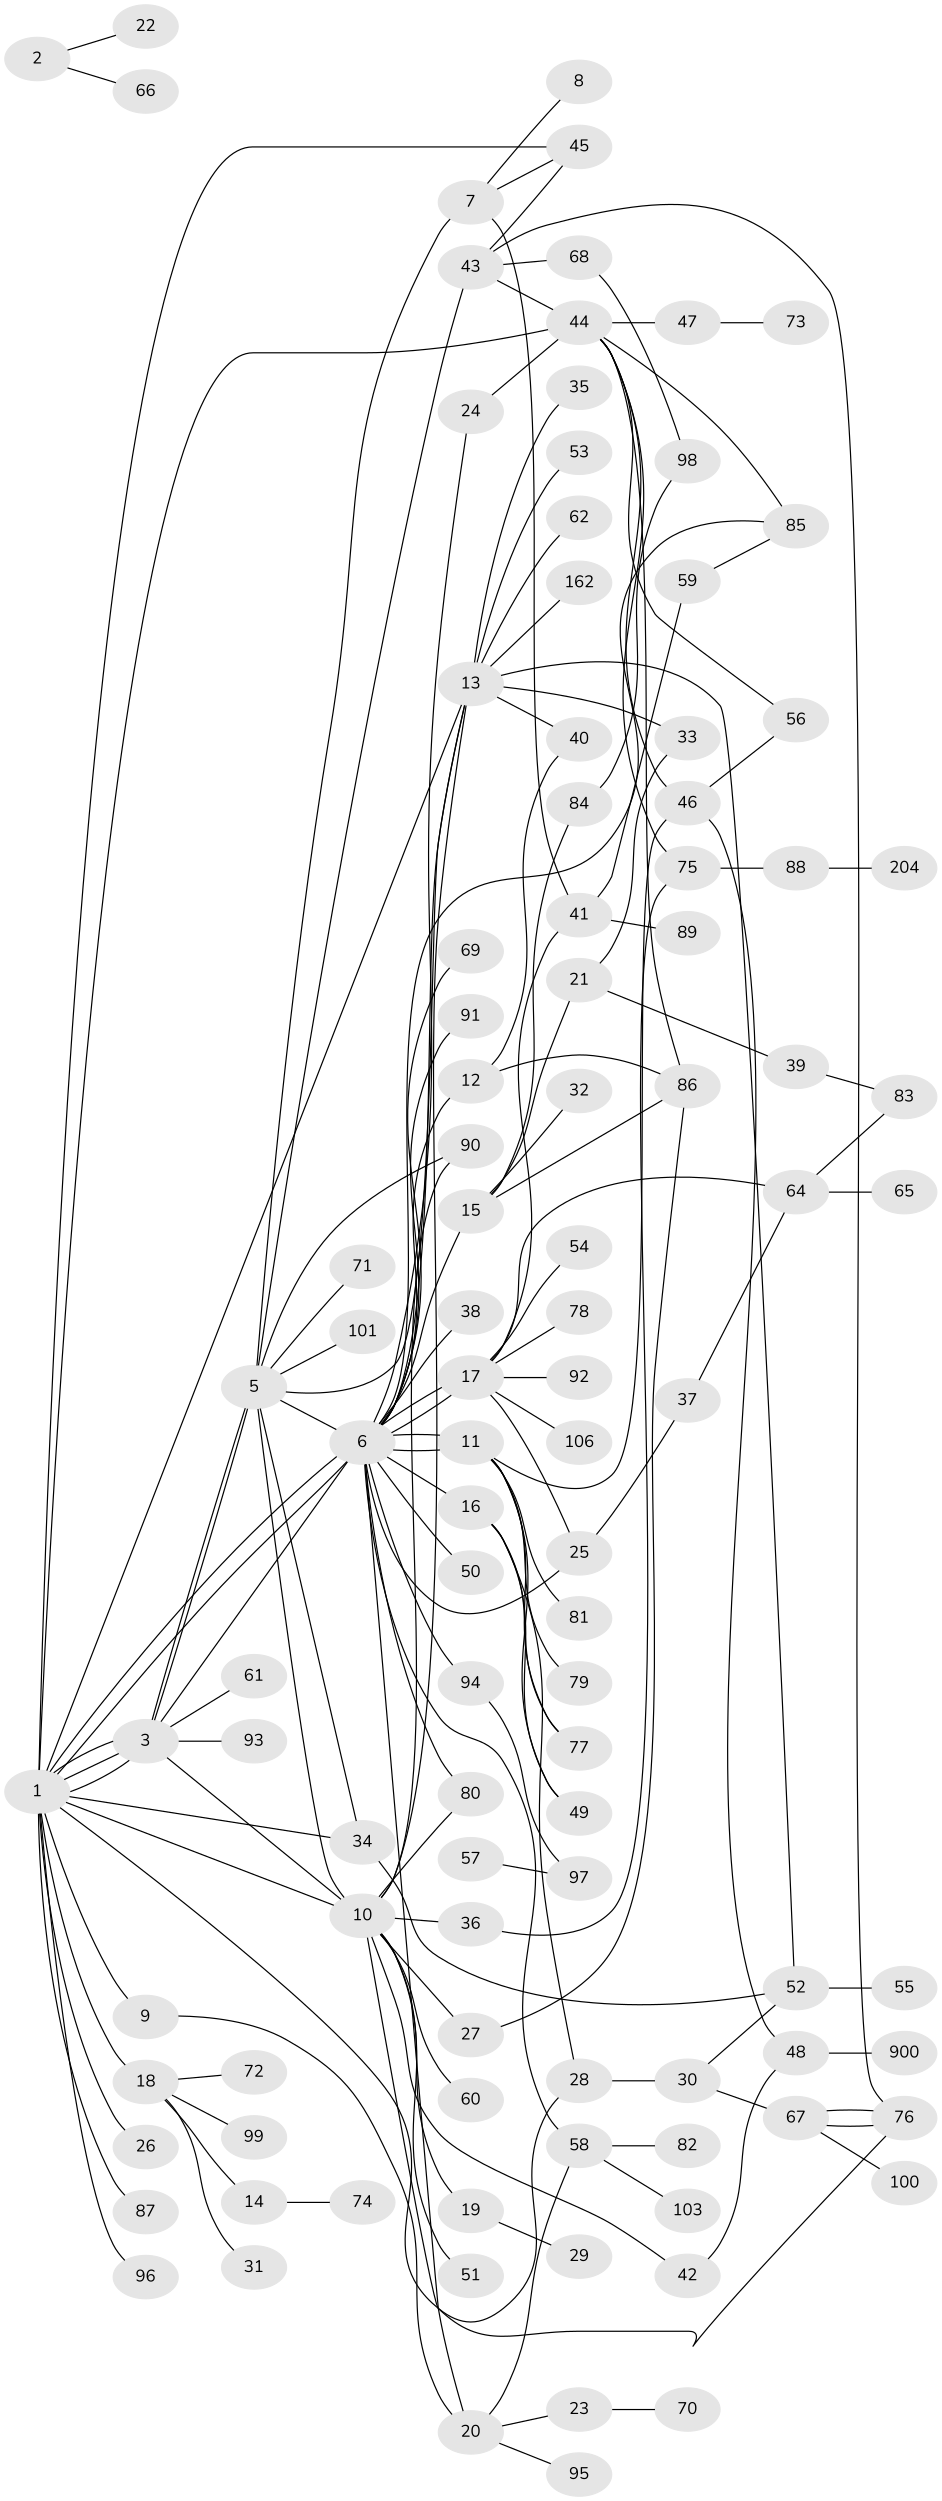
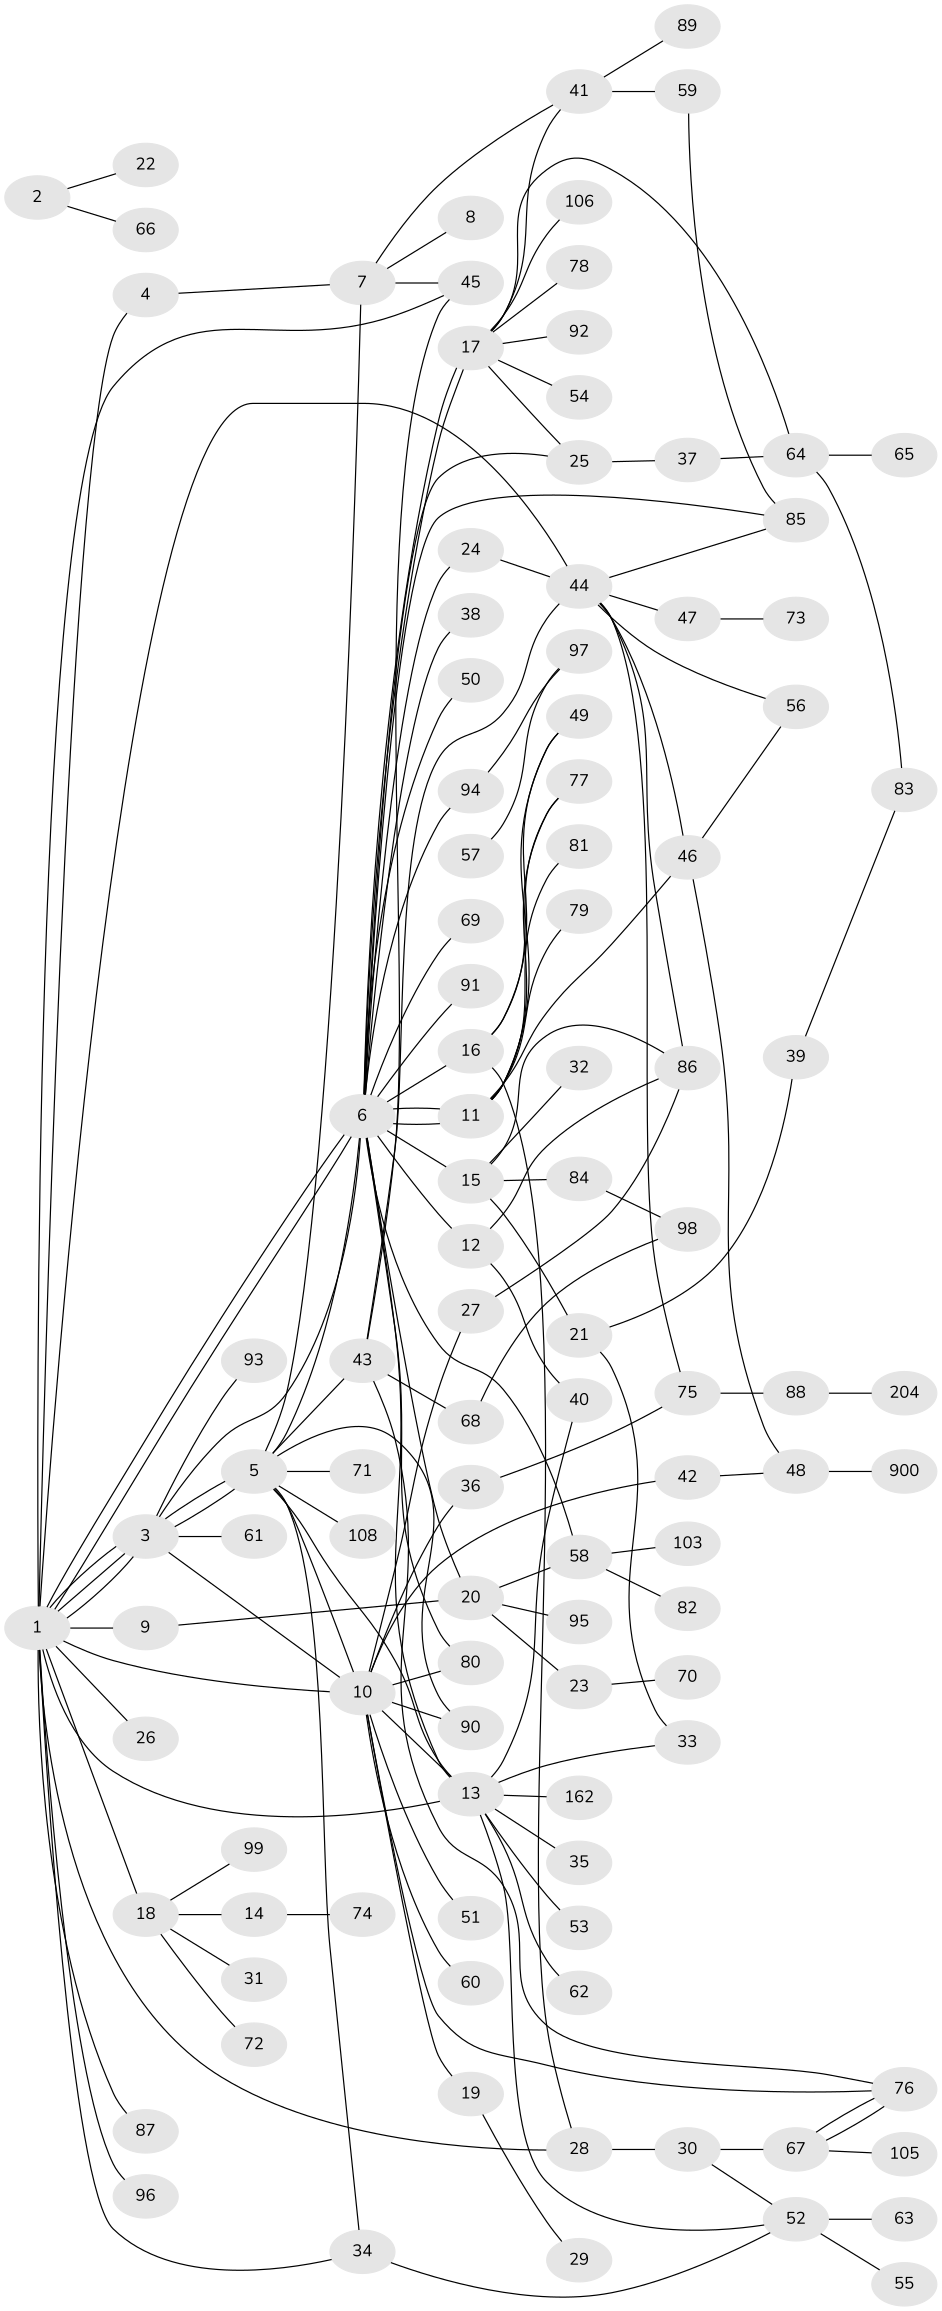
none -> (146, 295)
(362, 1332) -> (362, 1537)
(904, 2183) -> (904, 2154)
none -> (904, 2219)
